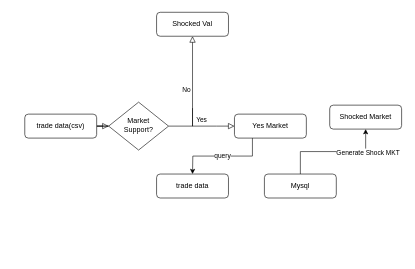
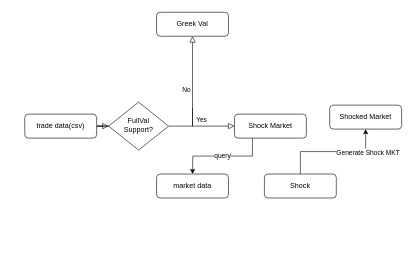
(192, 24) -> (192, 24)
(138, 125) -> (138, 125)
(270, 126) -> (270, 126)
(192, 186) -> (192, 186)
(300, 186) -> (300, 186)
